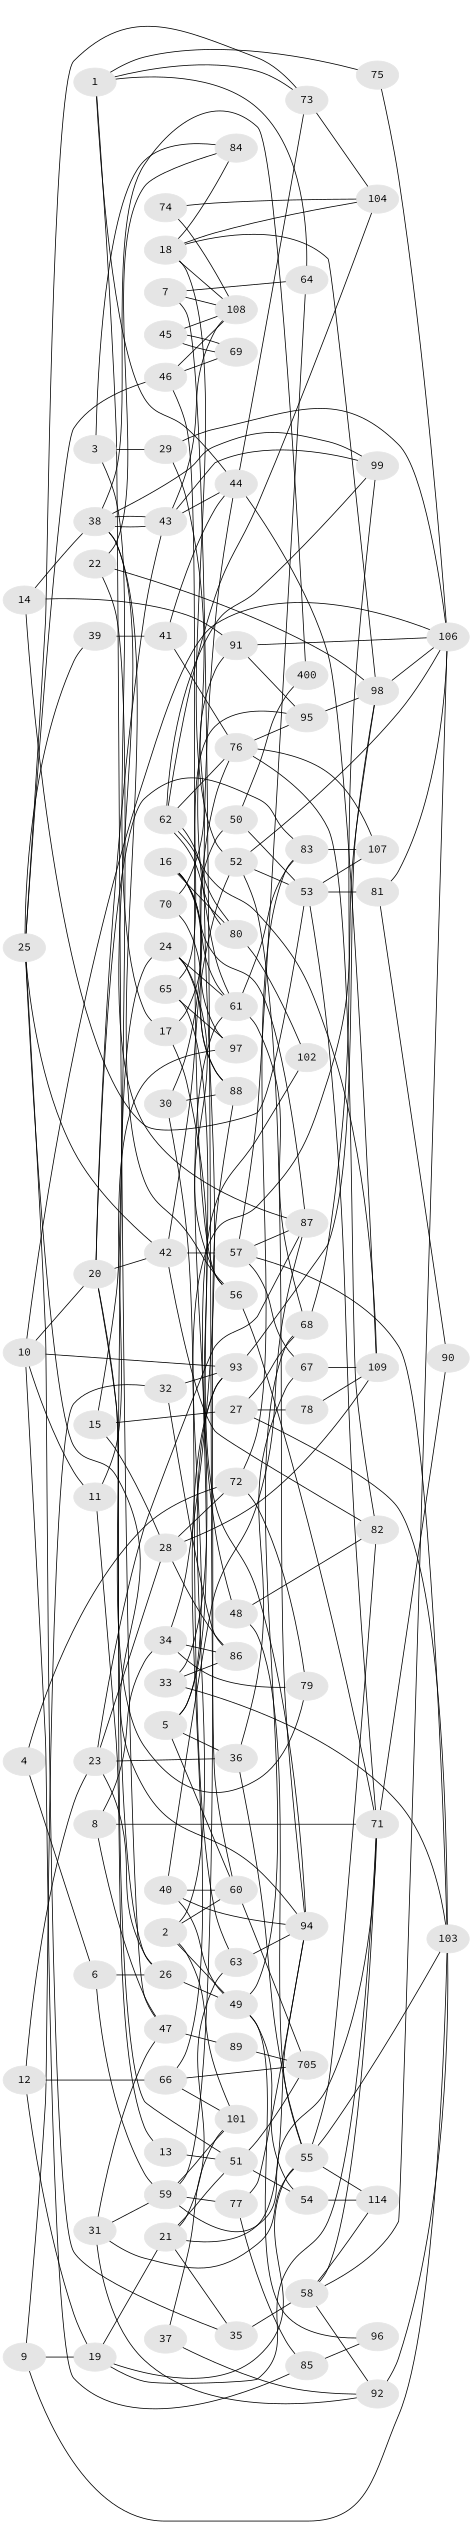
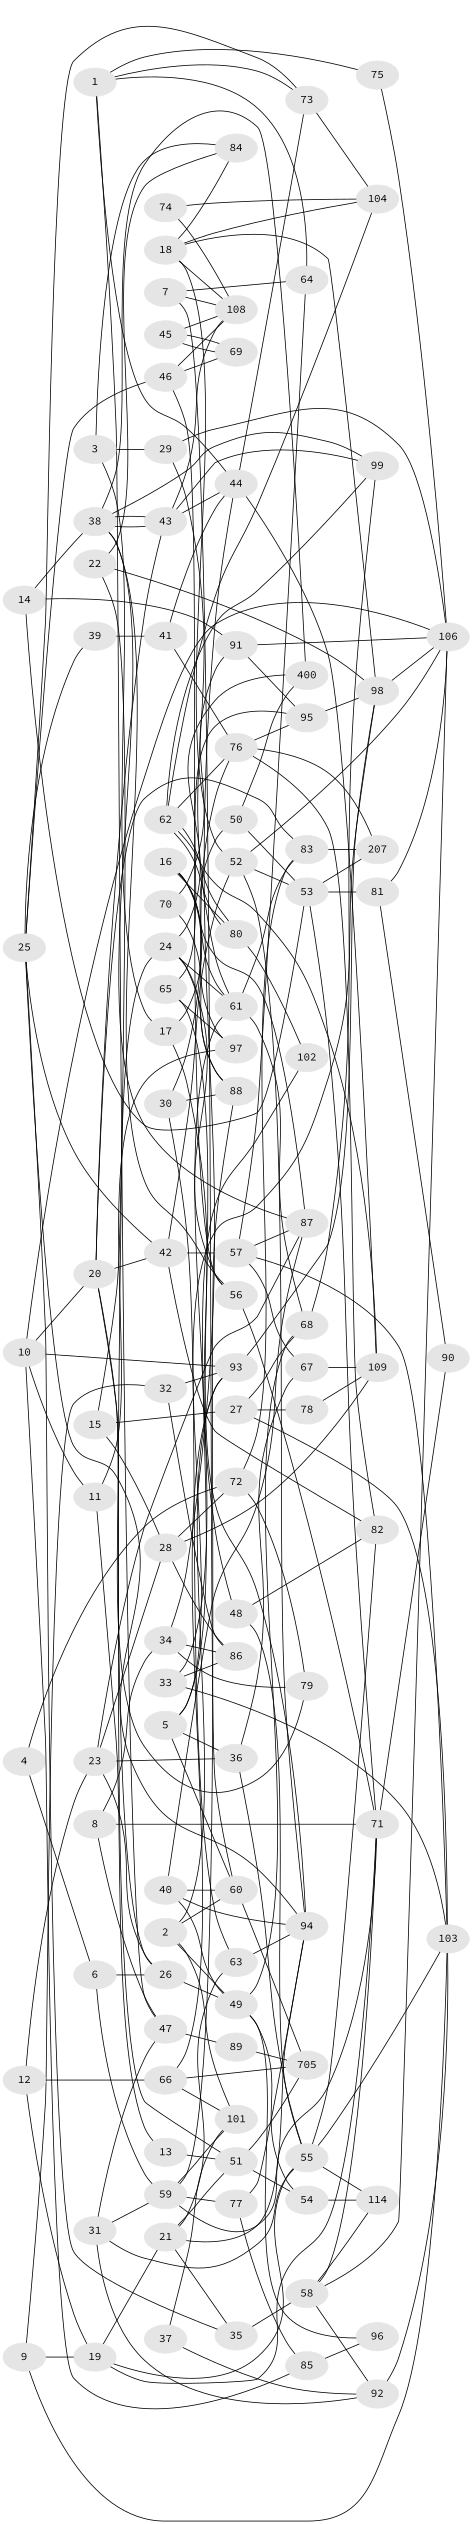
none -> (189, 787)
(377, 850) -> (377, 850)
